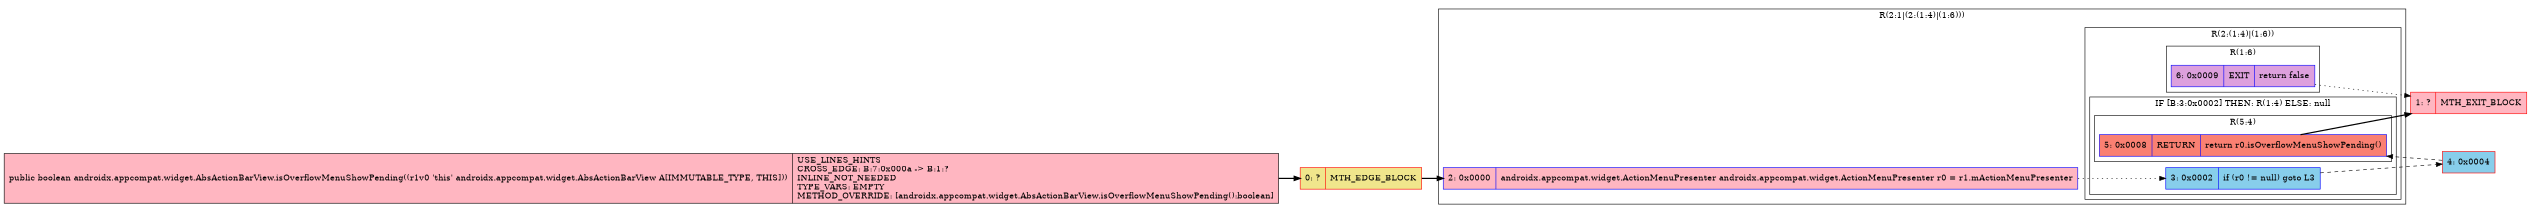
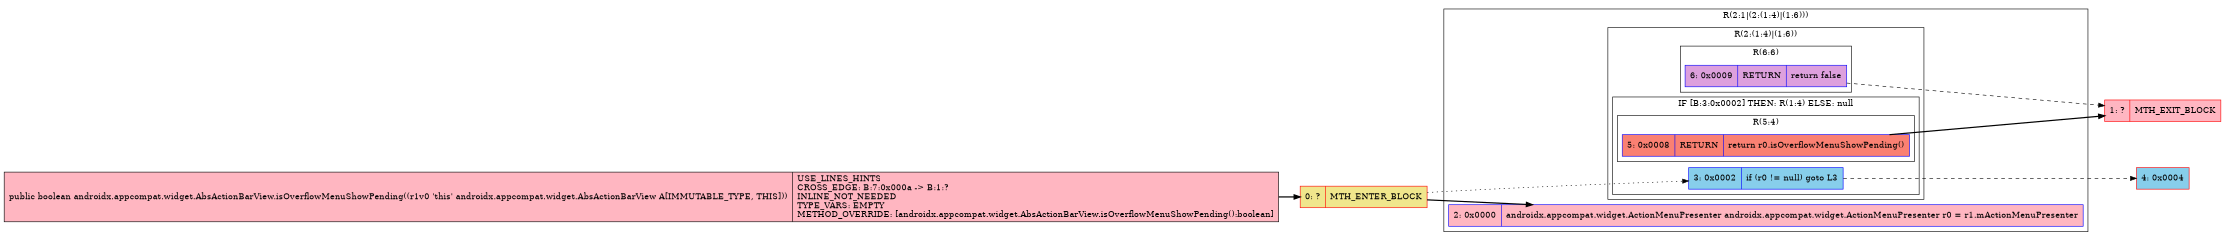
(2243, 53) -> (1766, 53)
(2239, 76) -> (1762, 76)
(2360, 90) -> (1973, 94)
(2418, 158) -> none
(1374, 178) -> (1376, 197)
(2119, 178) -> (1555, 186)
